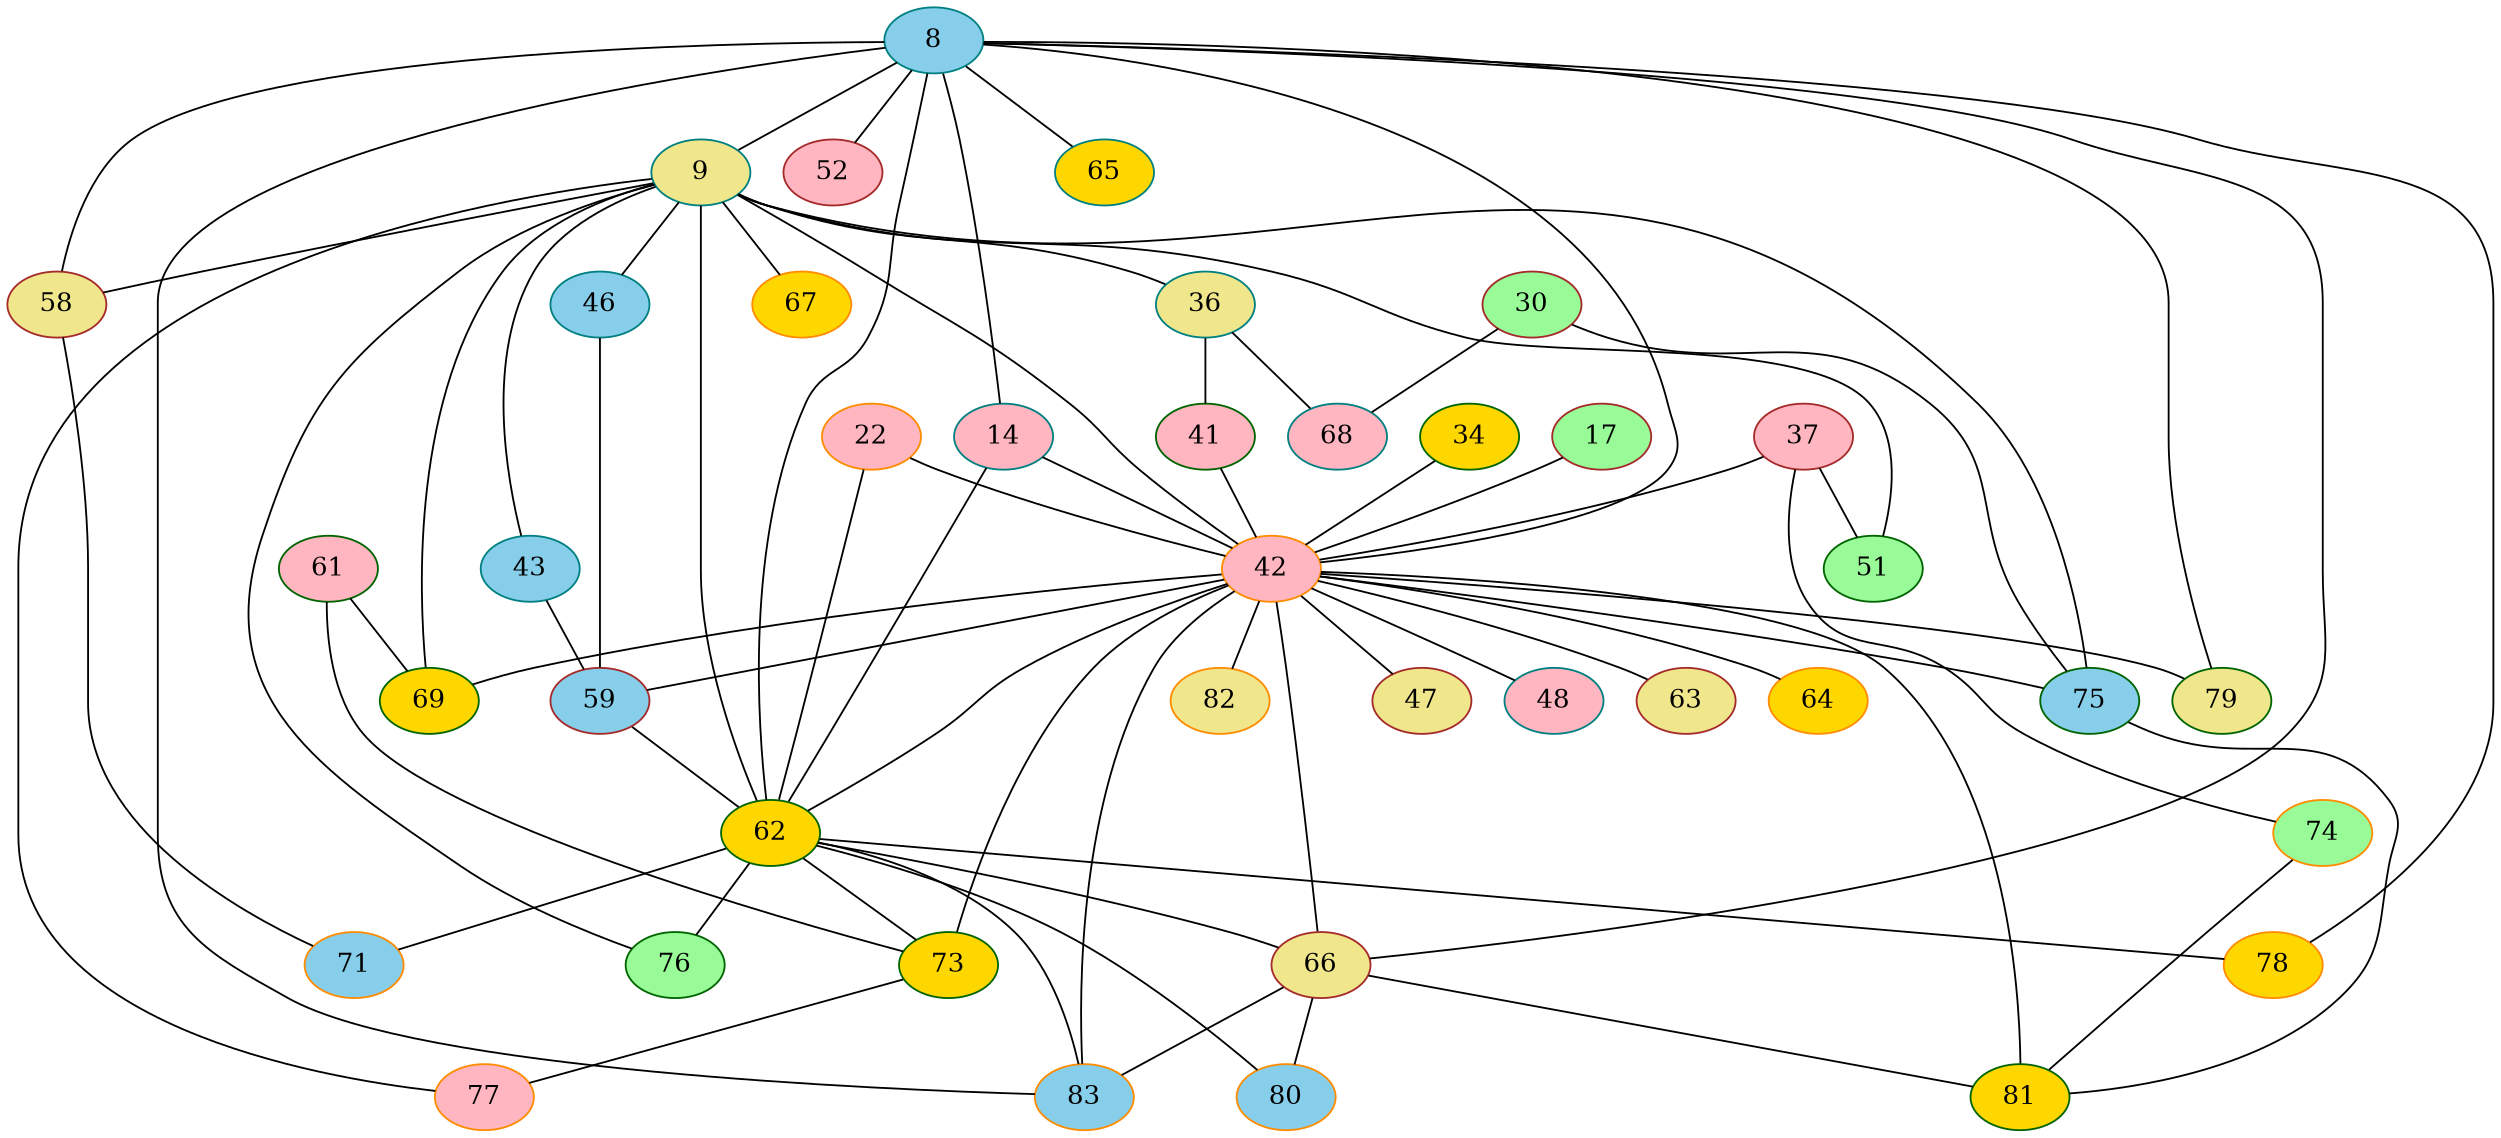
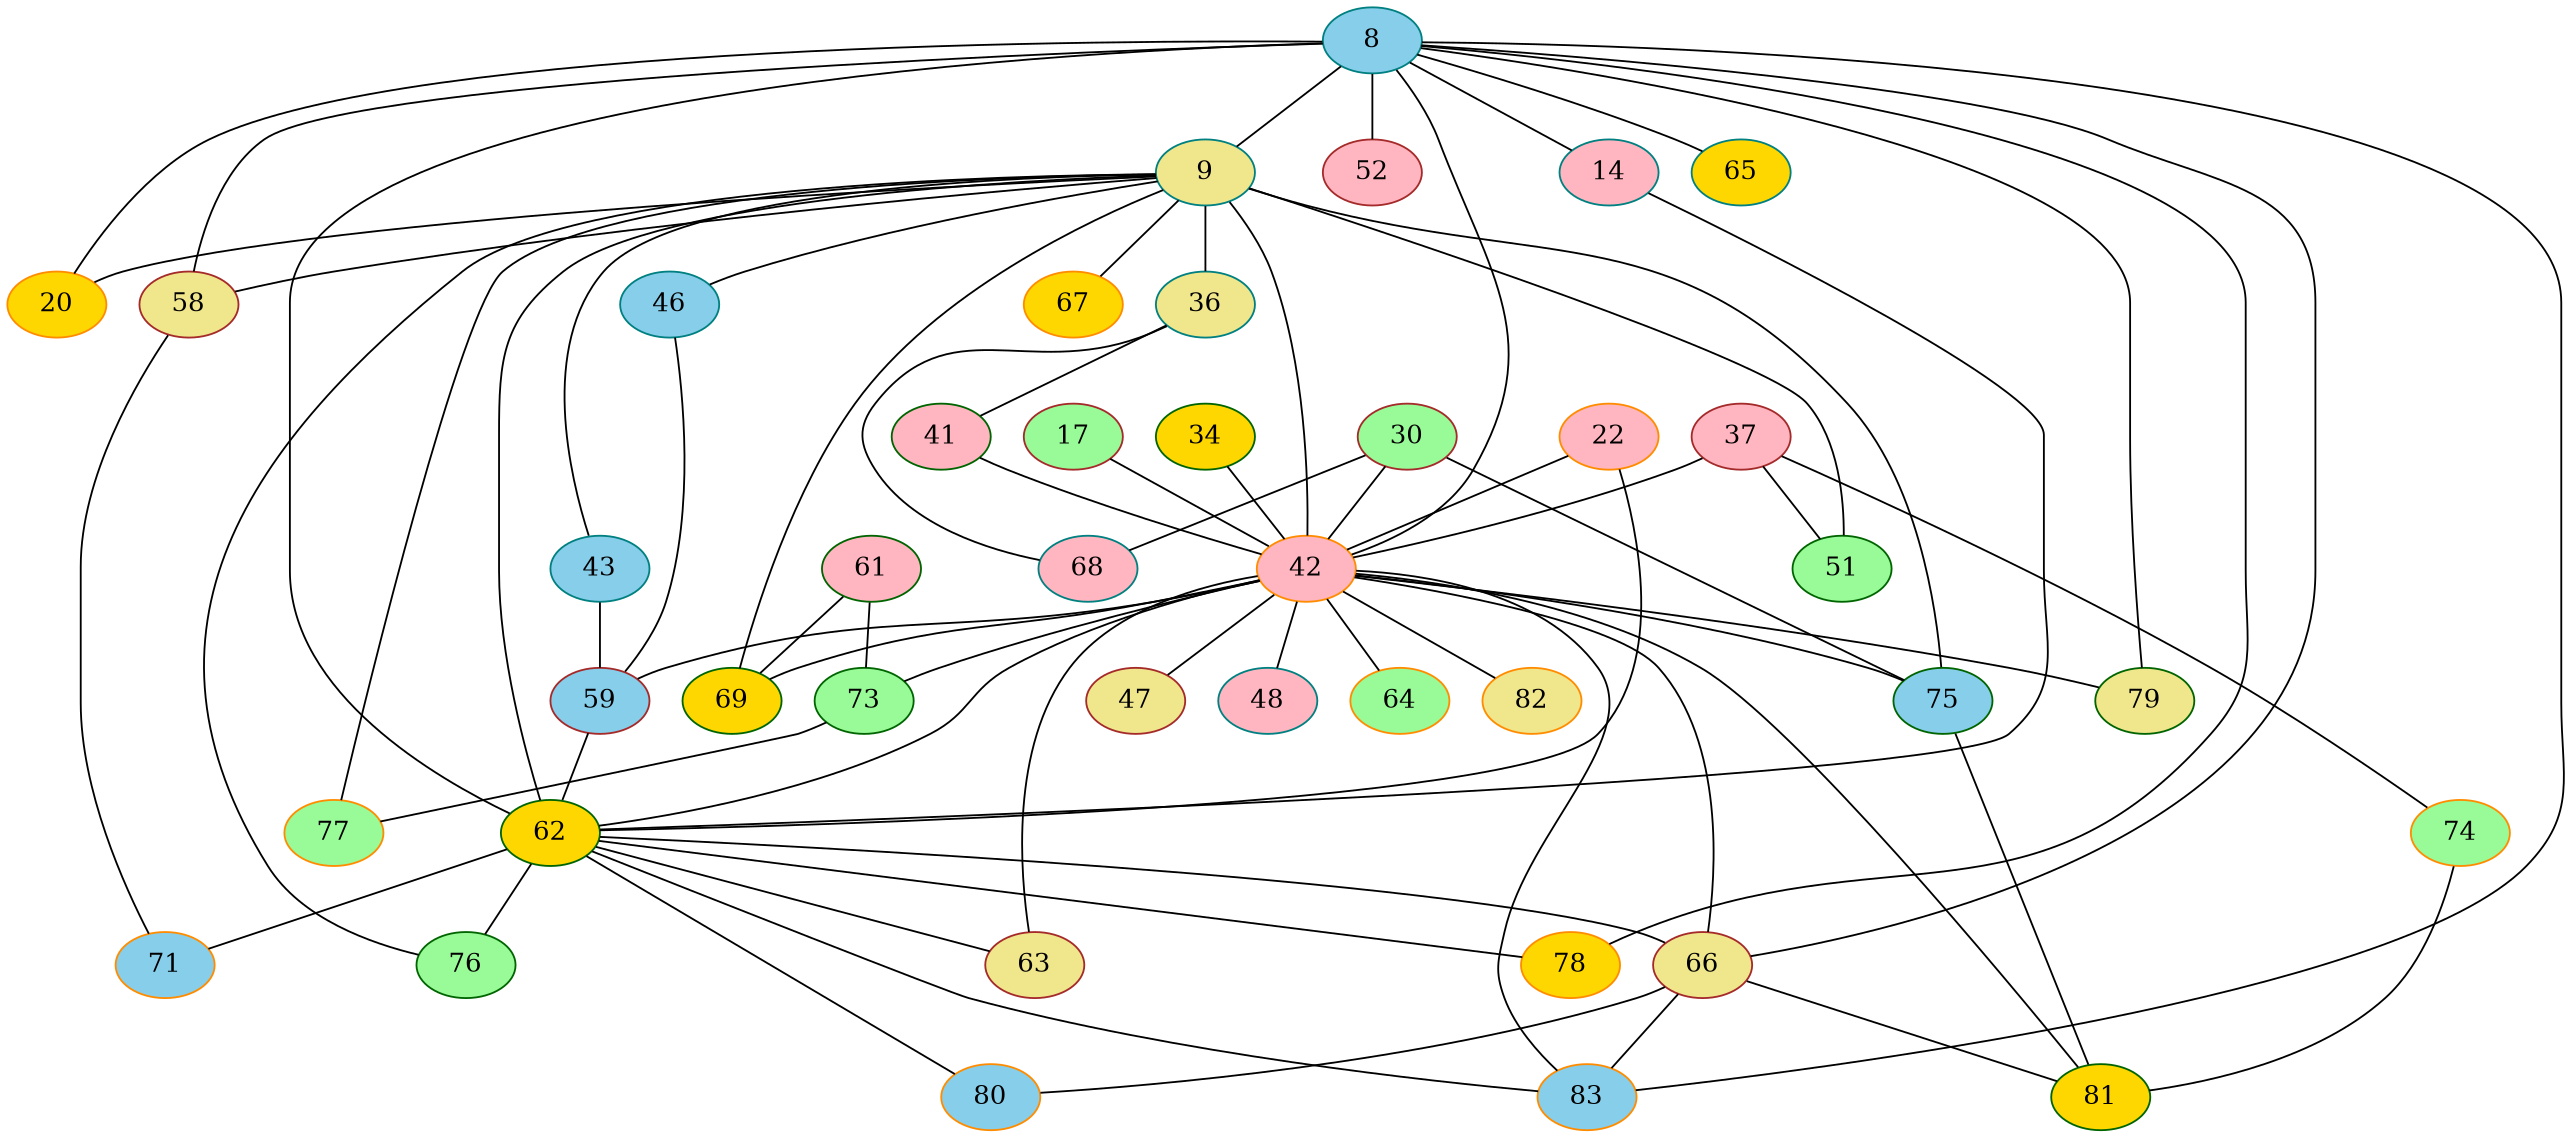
none -> (57, 305)
(1138, 503) -> (1357, 503)
(1818, 701) -> (1400, 701)
(860, 899) -> (793, 899)
(949, 965) -> (864, 701)
(484, 1097) -> (334, 833)
